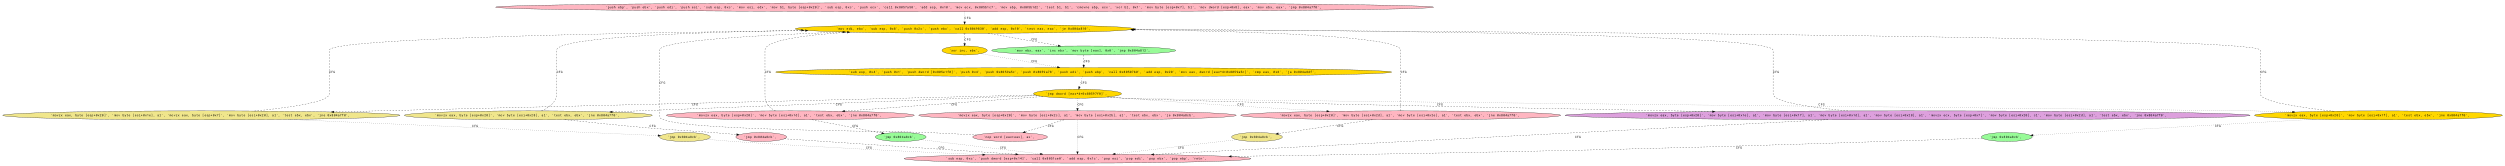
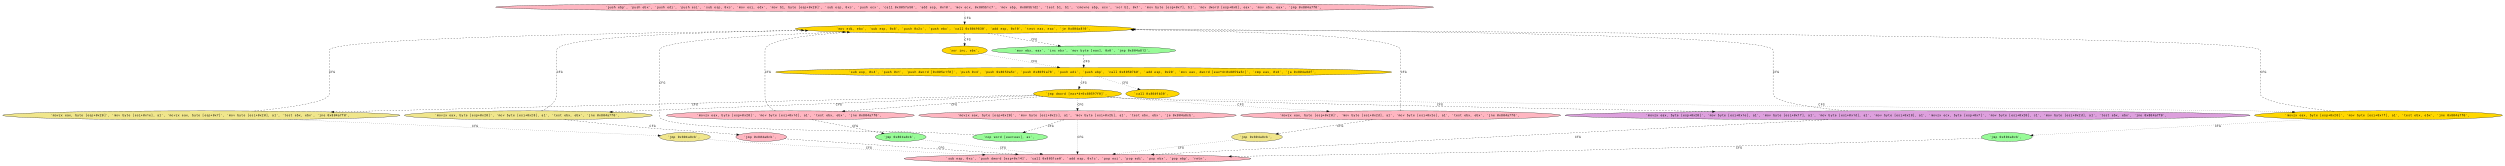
none -> (1153, 94)
(1010, 137) -> (1010, 137)
